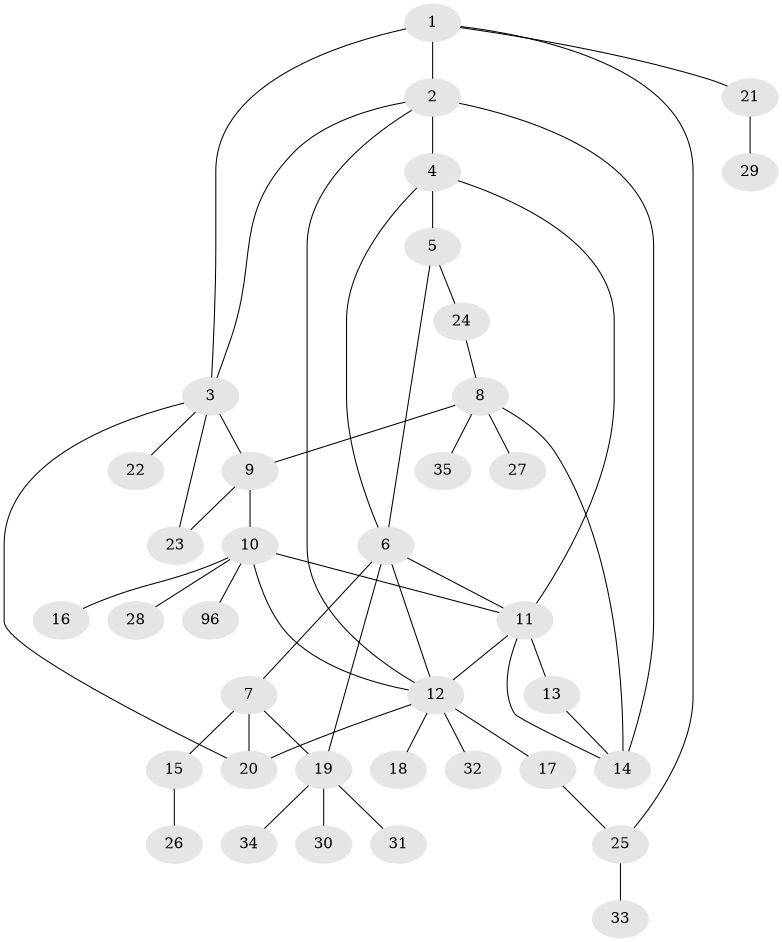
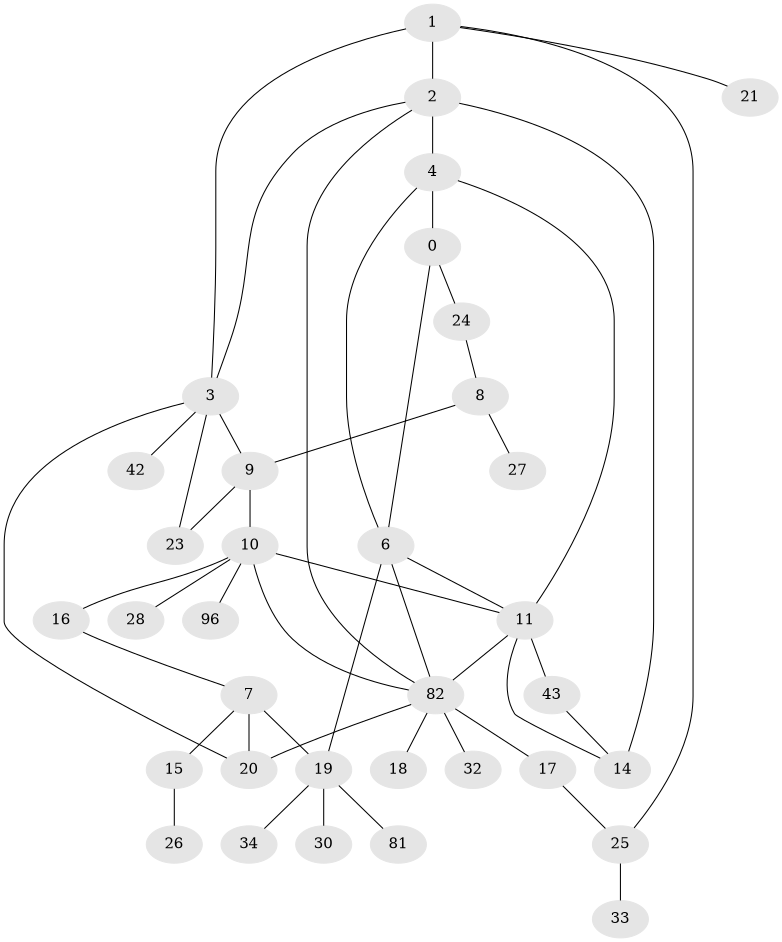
(750, 172) -> none
(433, 247) -> (433, 247)
(136, 471) -> (136, 471)
(443, 471) -> none
(601, 563) -> none
(318, 620) -> (153, 661)
(436, 695) -> (436, 695)
(552, 695) -> (552, 695)
(398, 845) -> (398, 845)
